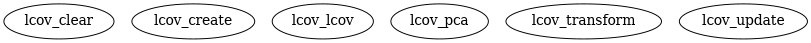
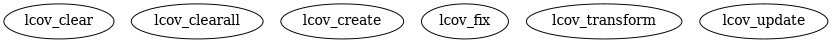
none -> (197, 21)
(323, 21) -> (465, 21)
(440, 21) -> none
